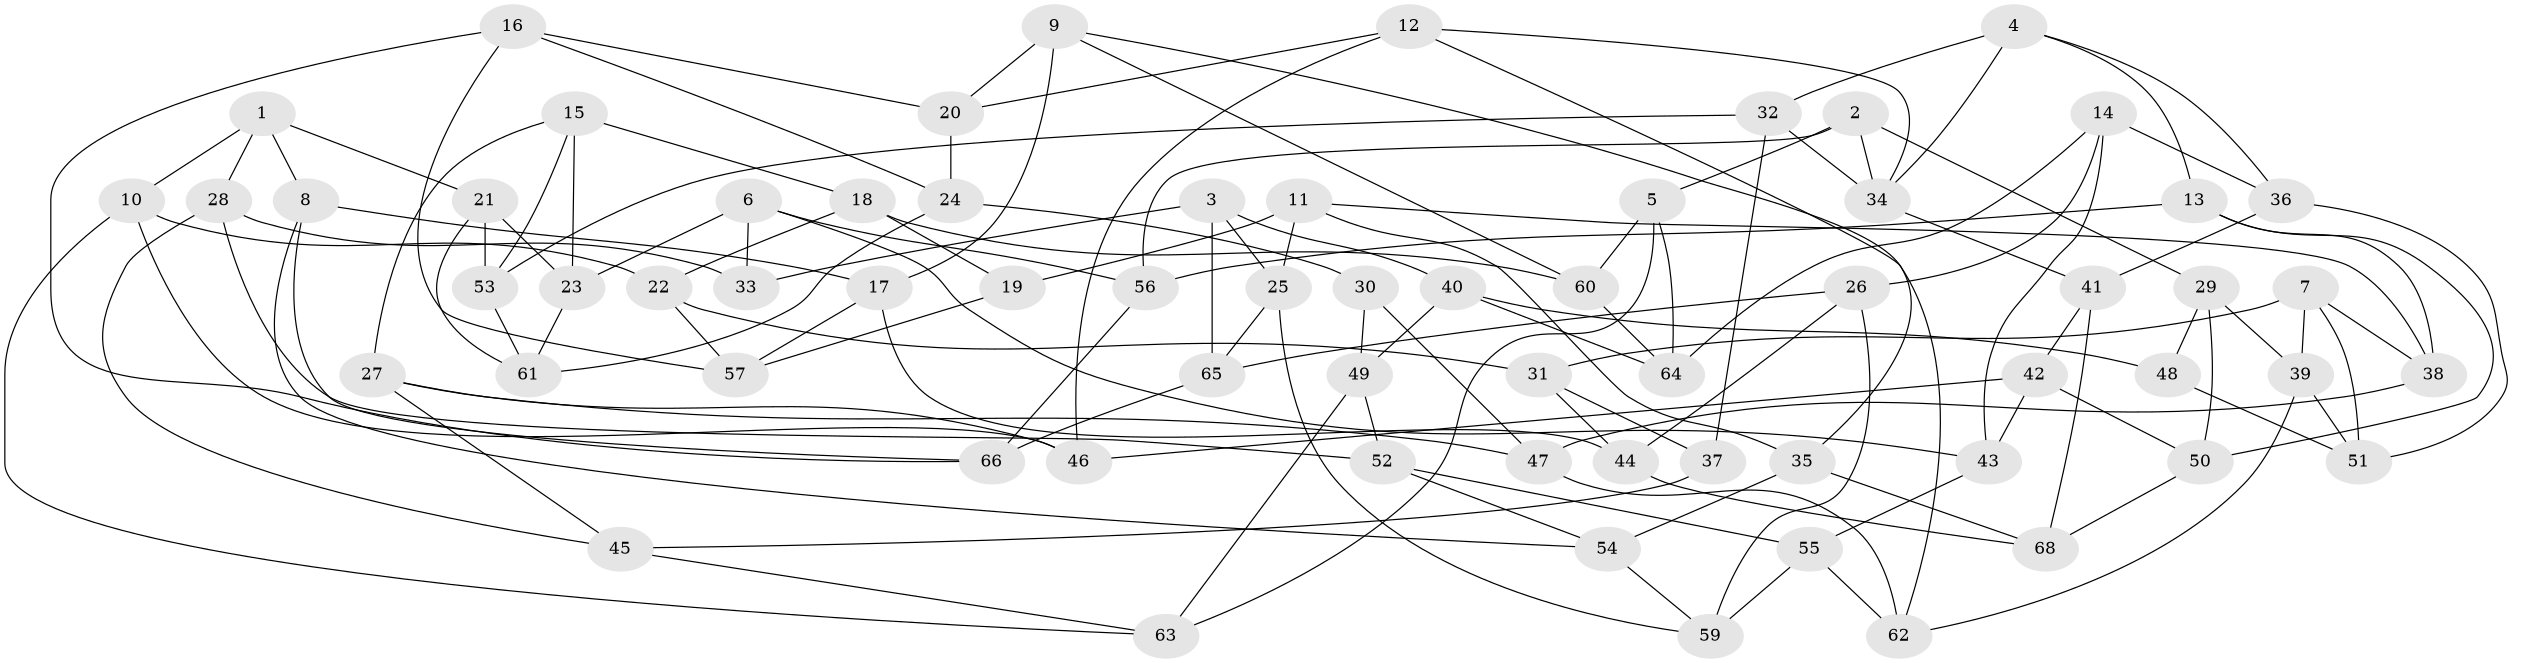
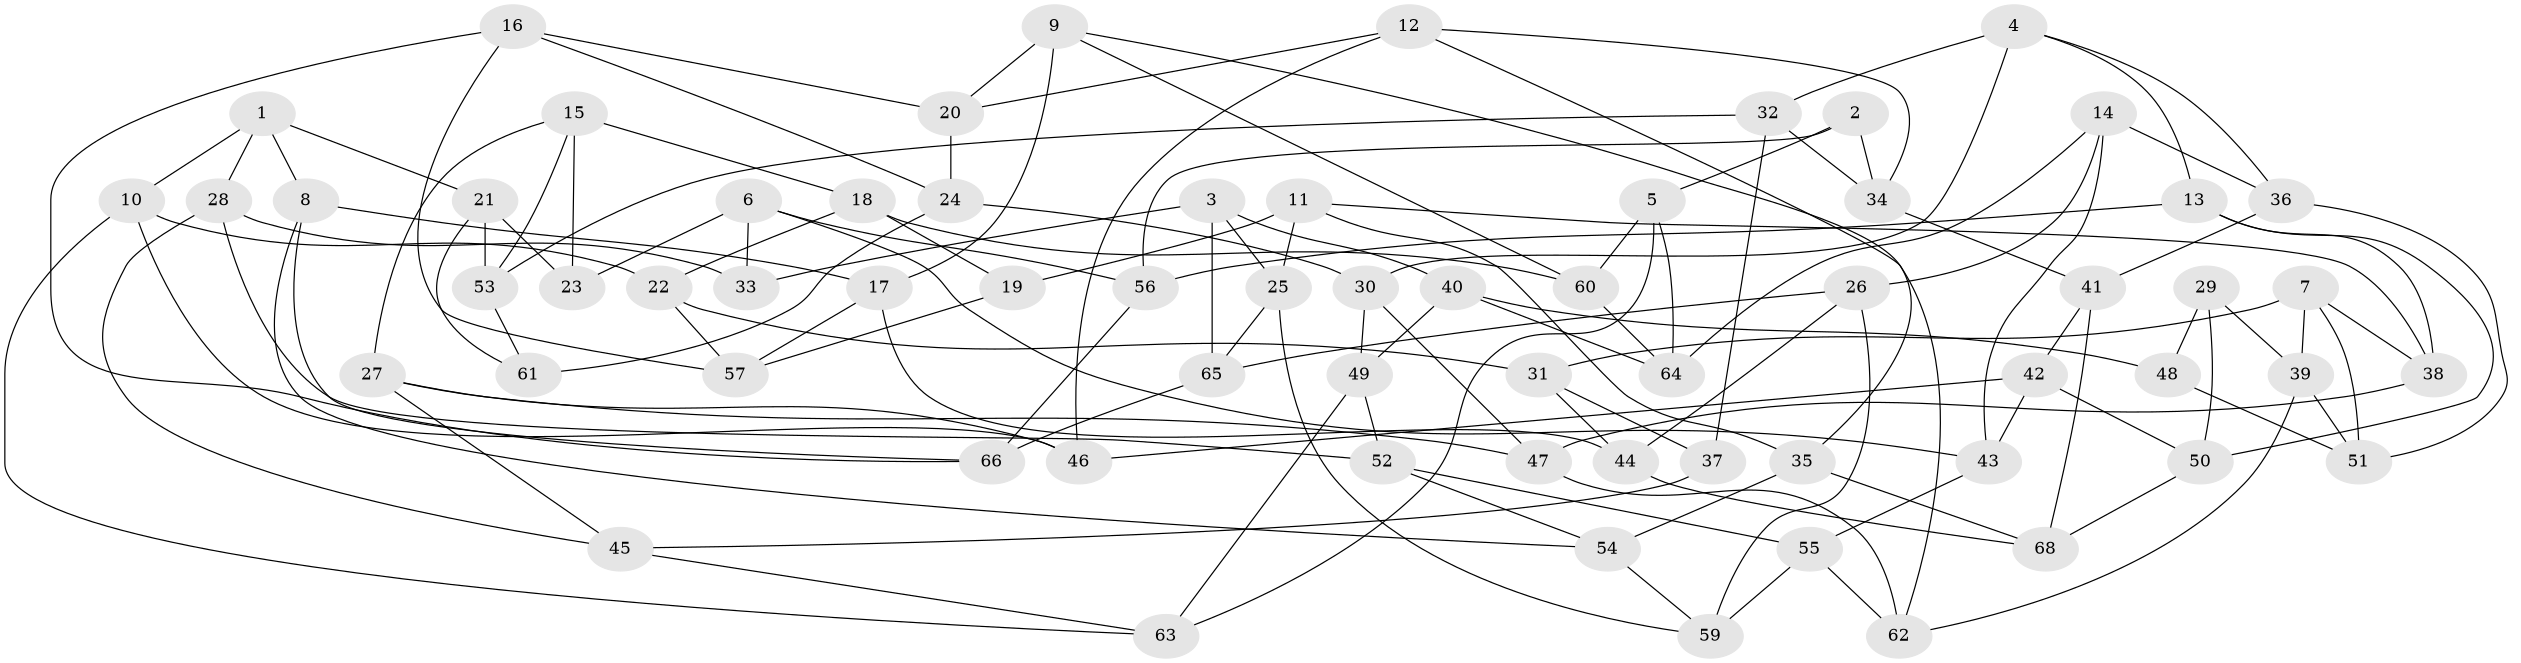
(1953, 118) -> (1755, 255)
(2031, 201) -> none
(550, 332) -> none
